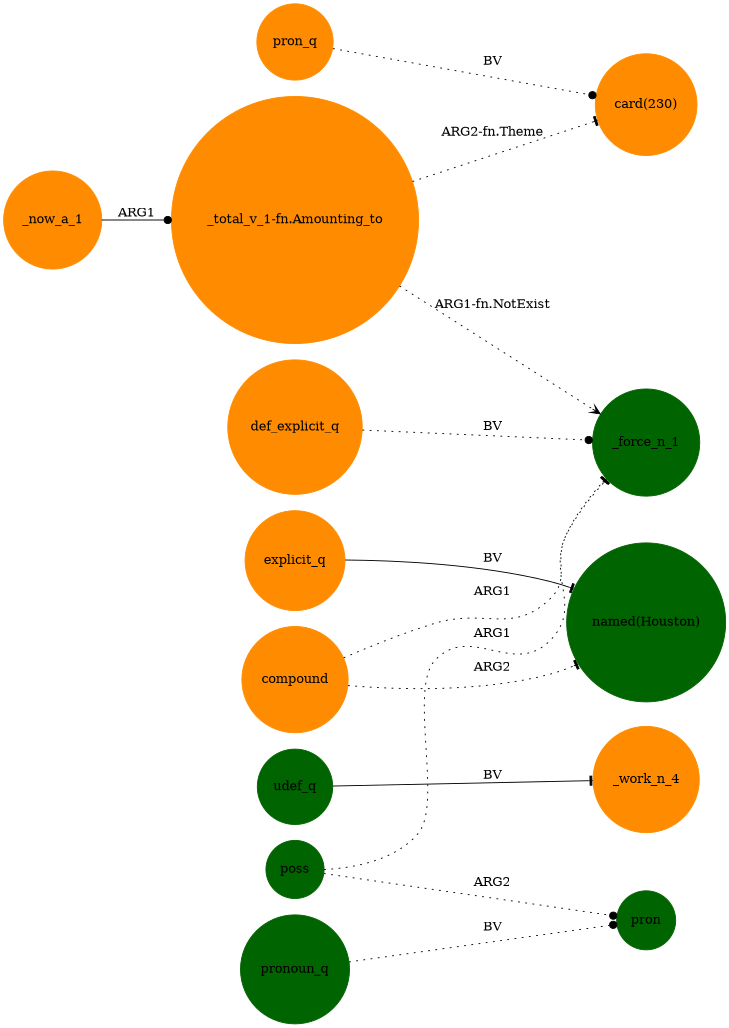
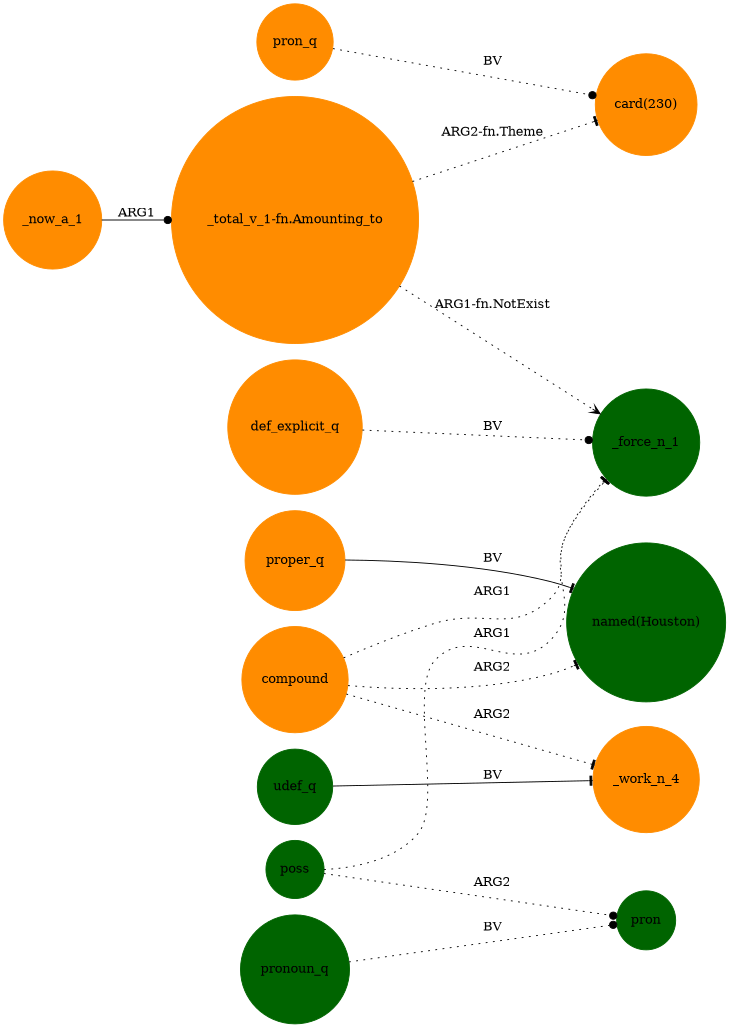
(295, 561) -> (295, 561)
none -> (468, 729)
